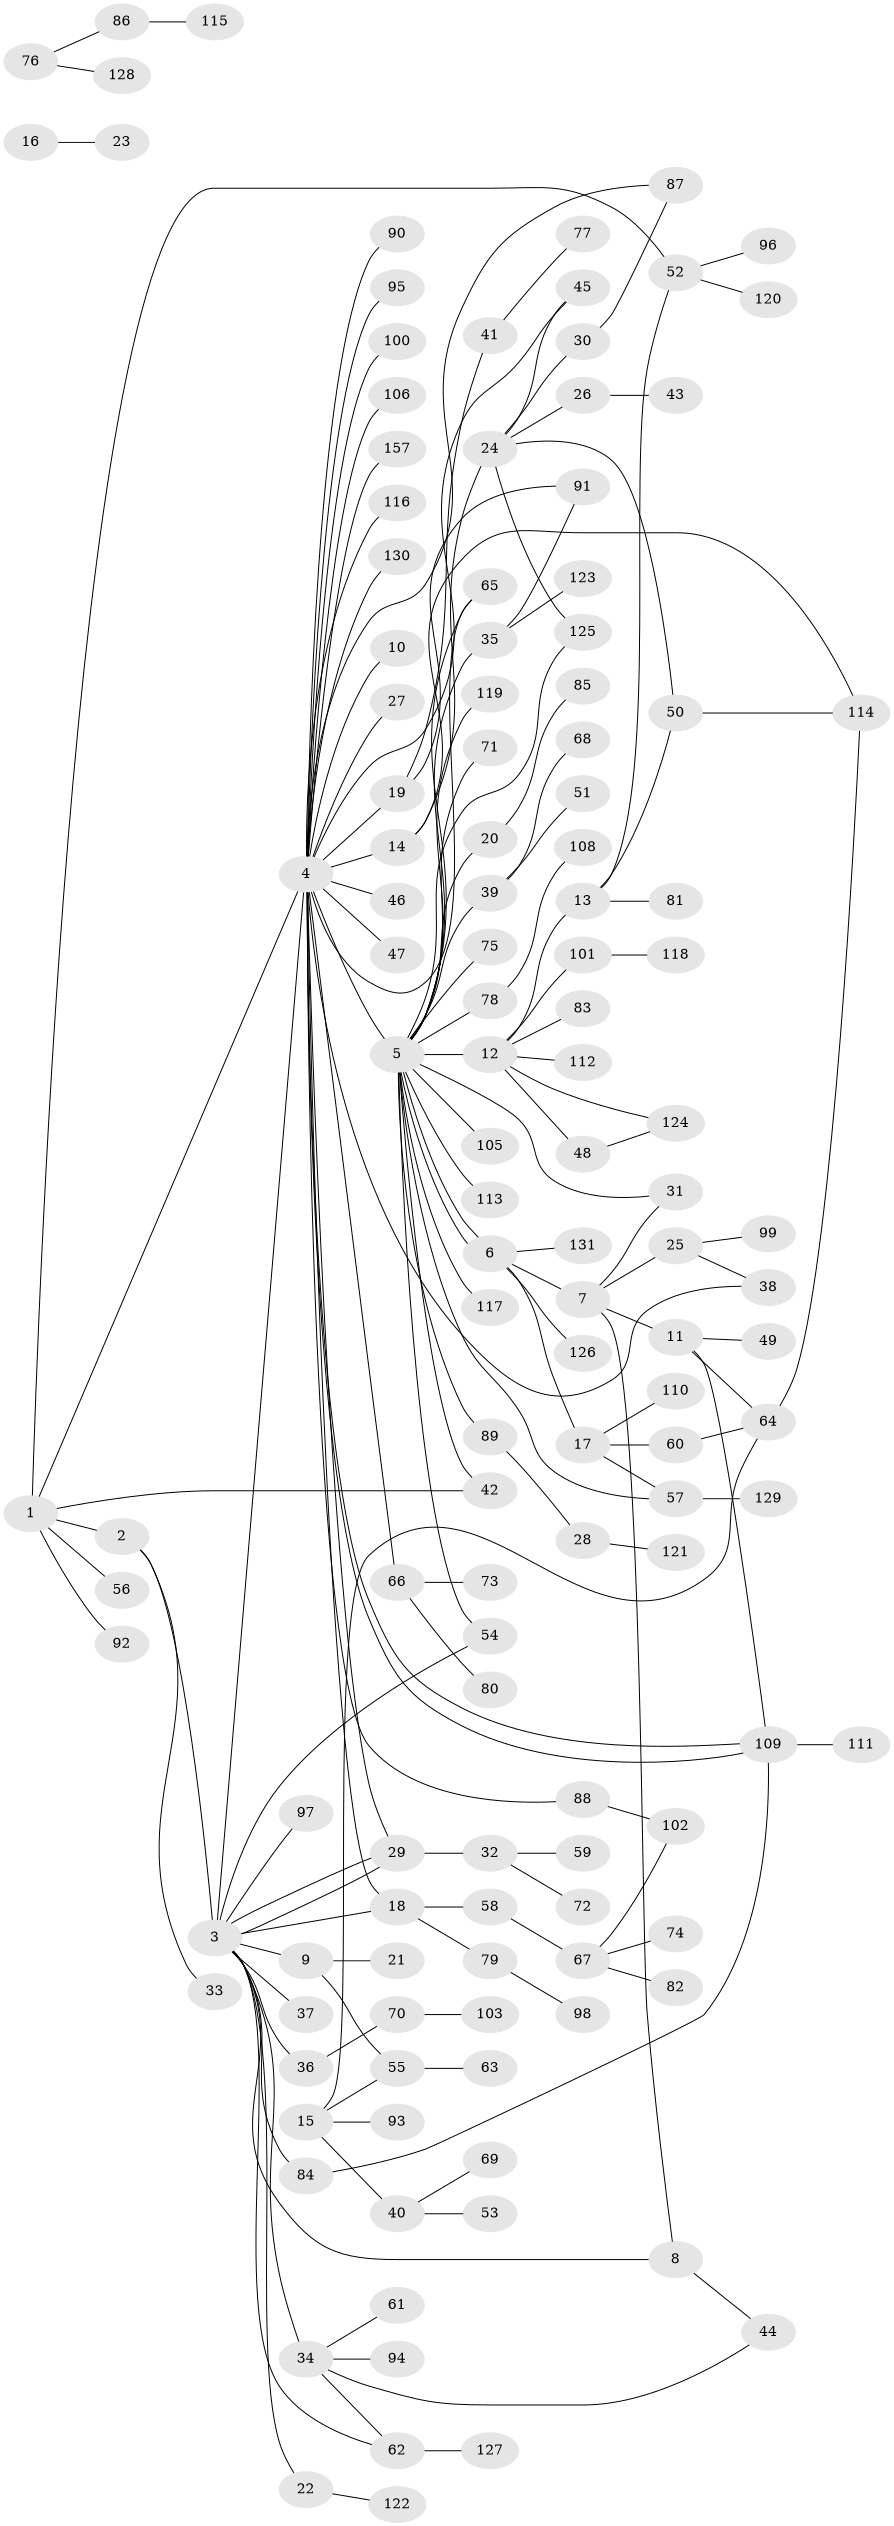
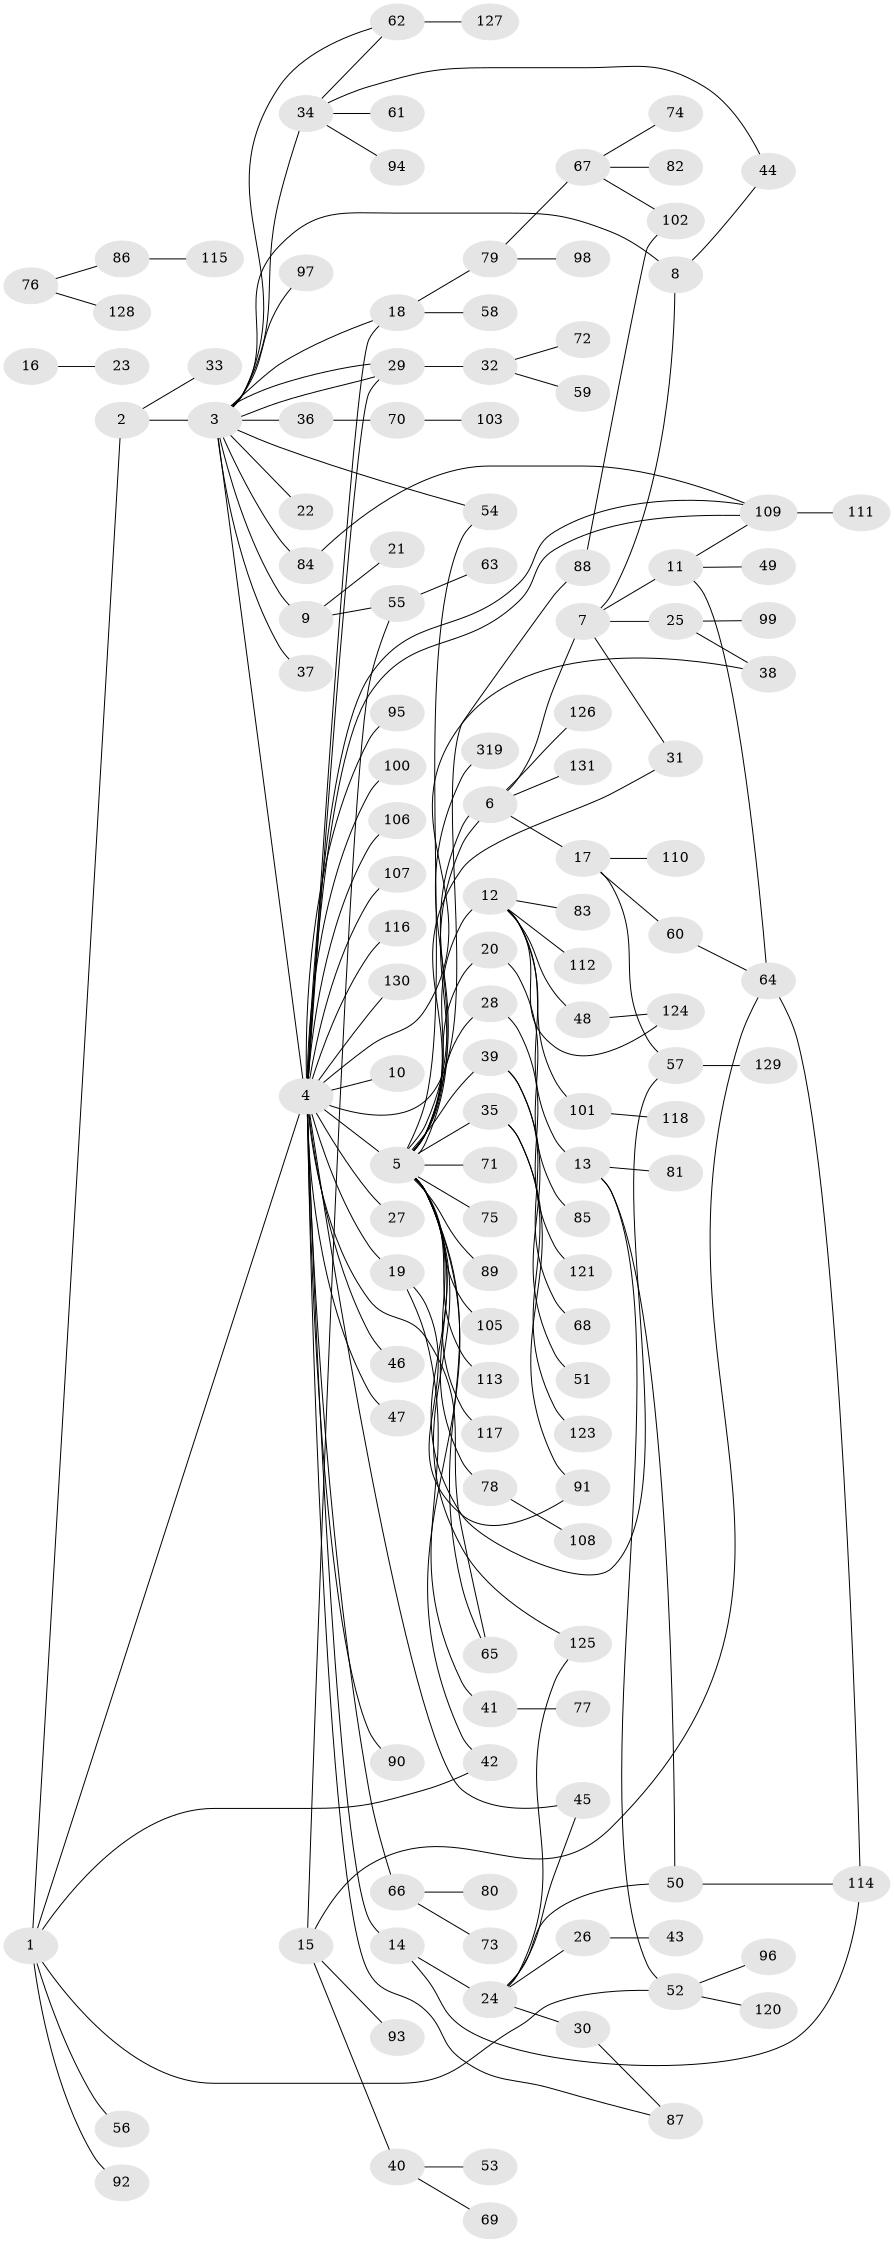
(397, 449) -> (397, 874)
(490, 694) -> (490, 751)
(539, 1487) -> (443, 1084)
(537, 1934) -> (543, 207)
(397, 2505) -> none
